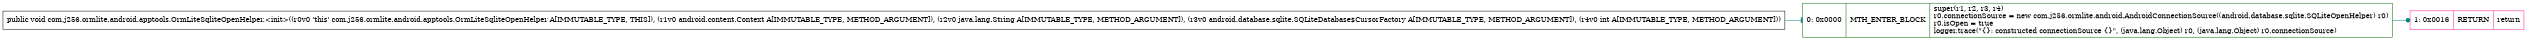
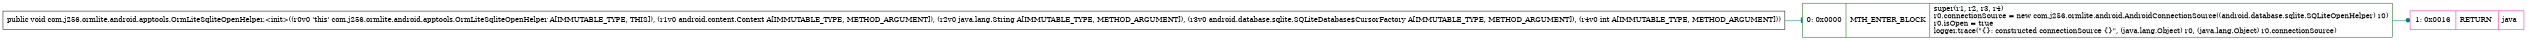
(2509, 20) -> (2510, 20)
